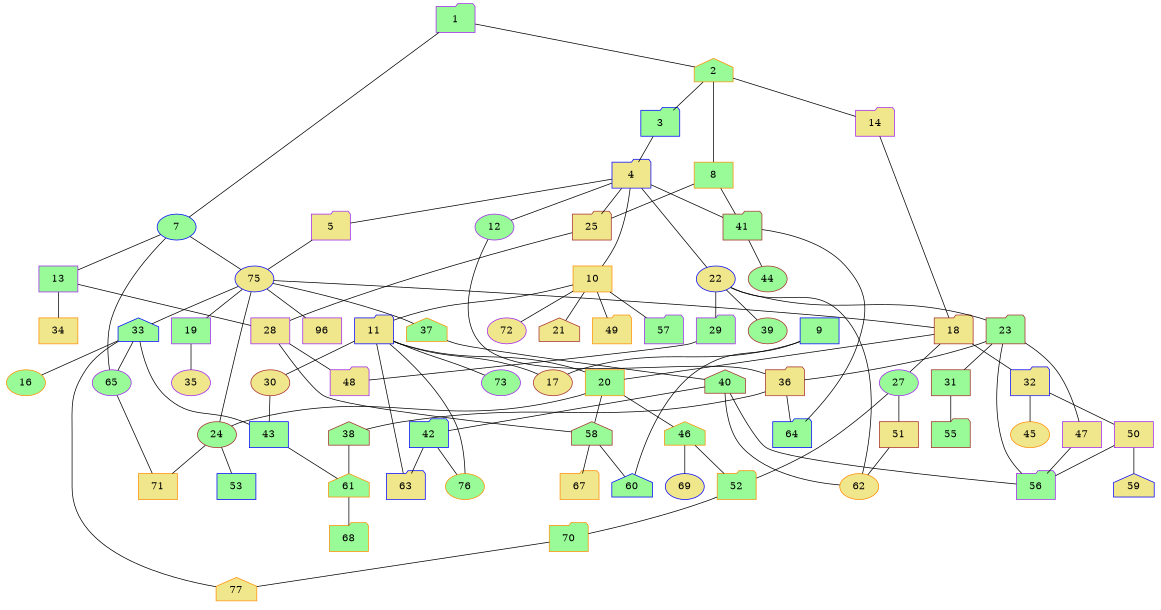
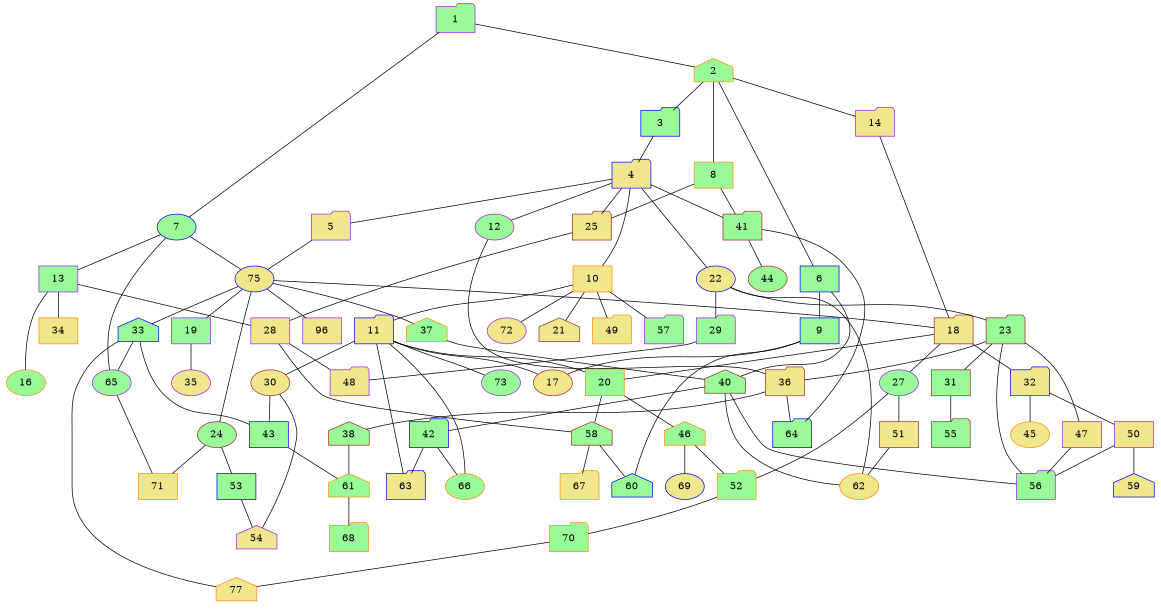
none -> (820, 279)
(768, 331) -> none
(80, 358) -> (29, 329)
(417, 409) -> none
(465, 487) -> (465, 487)
none -> (257, 538)
